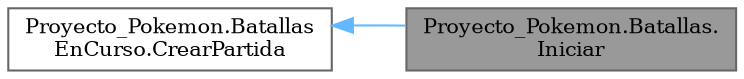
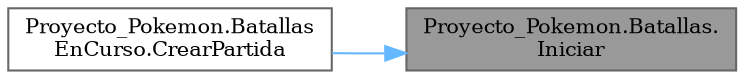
(380, 25) -> (358, 53)
